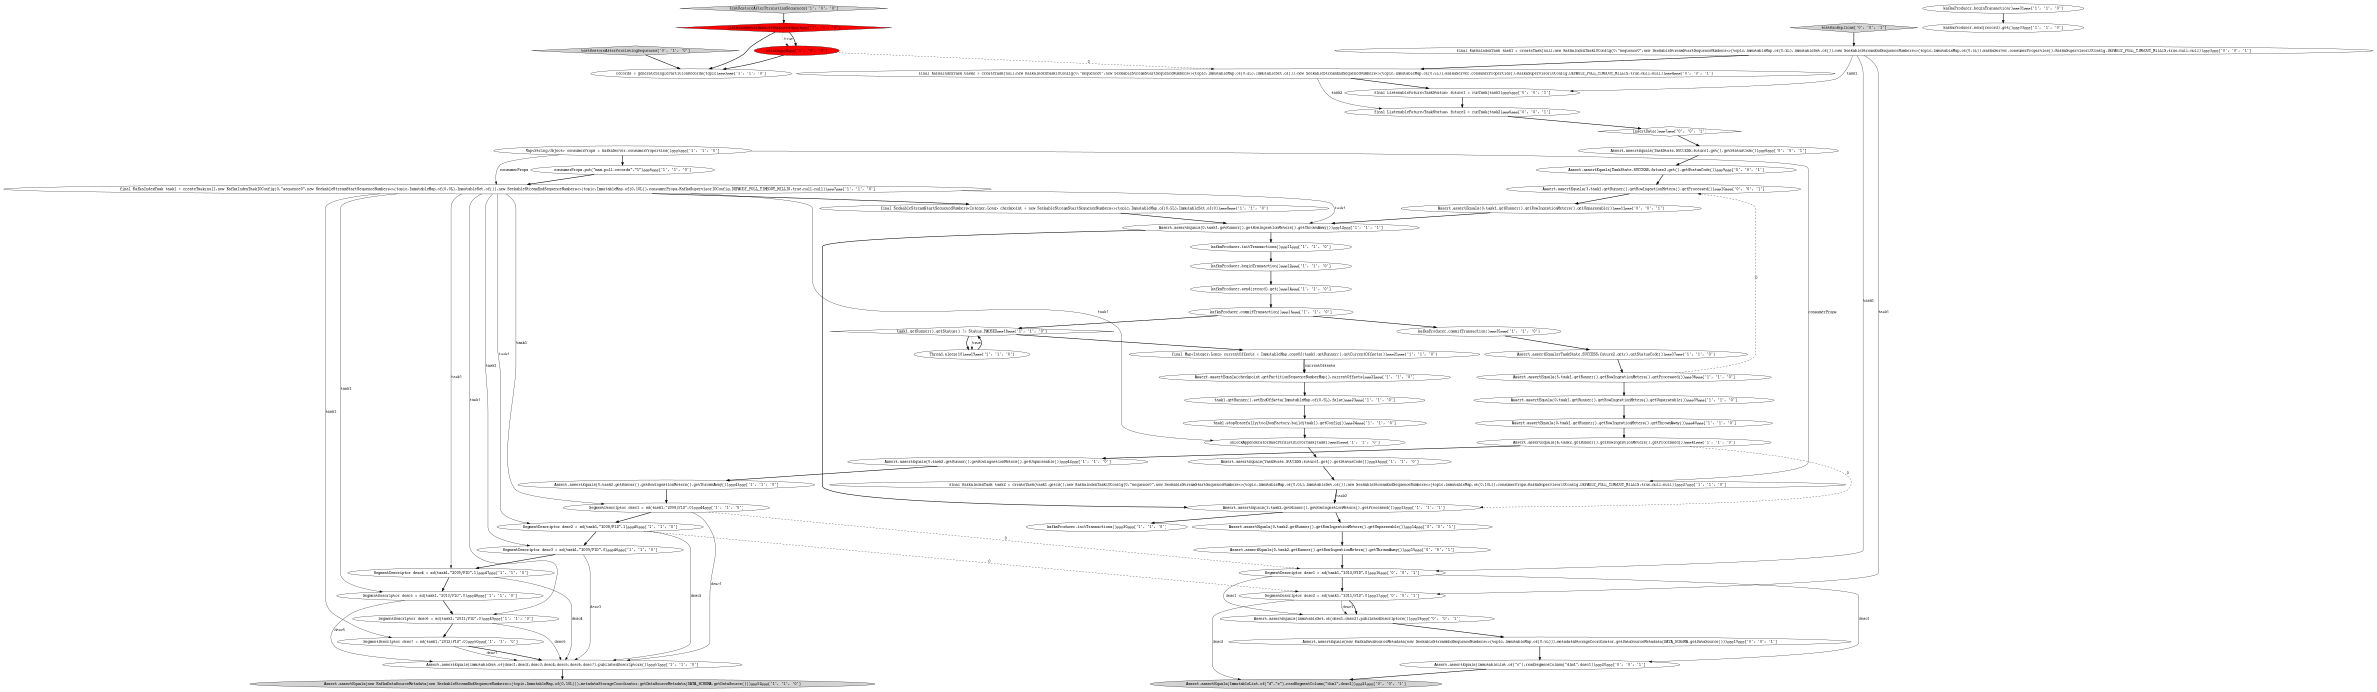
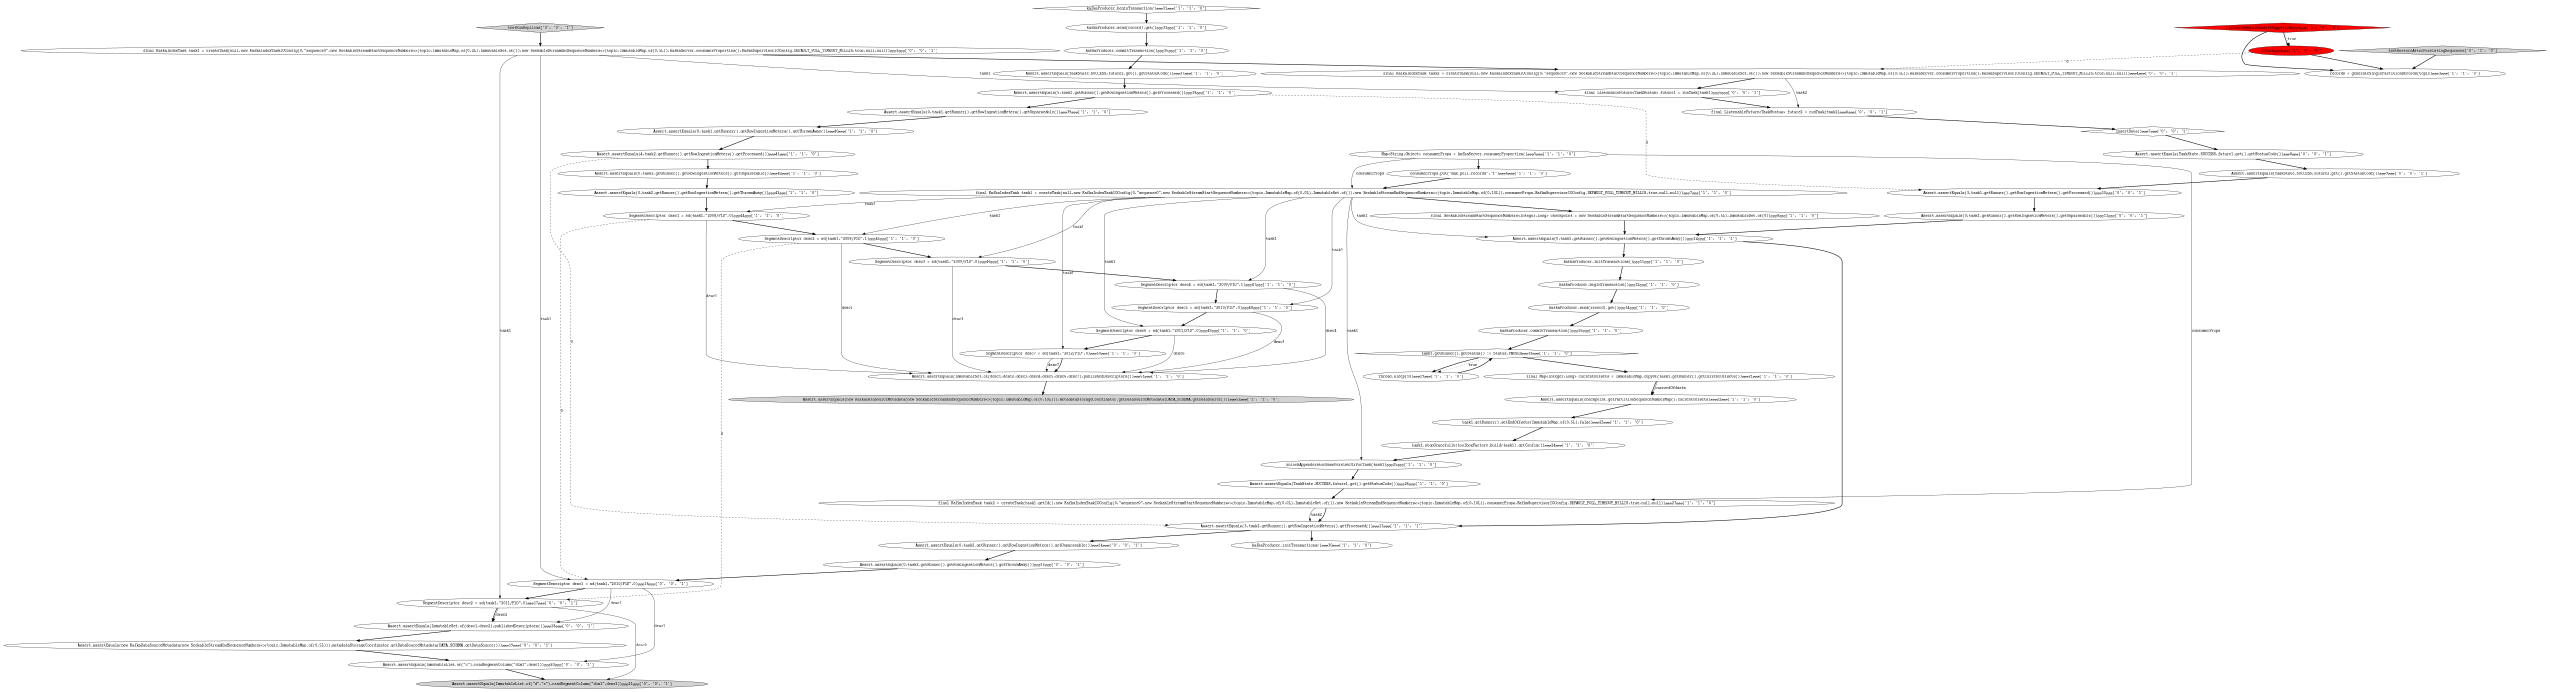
(784, 8) -> none
(2003, 8) -> (1146, 8)
(1374, 322) -> (1146, 38)
